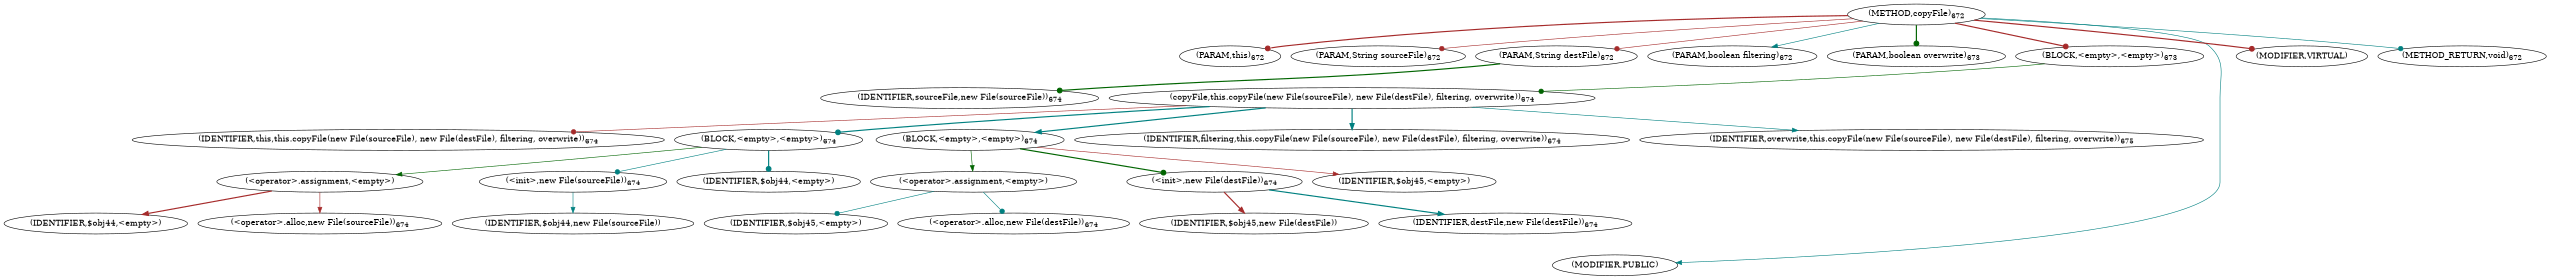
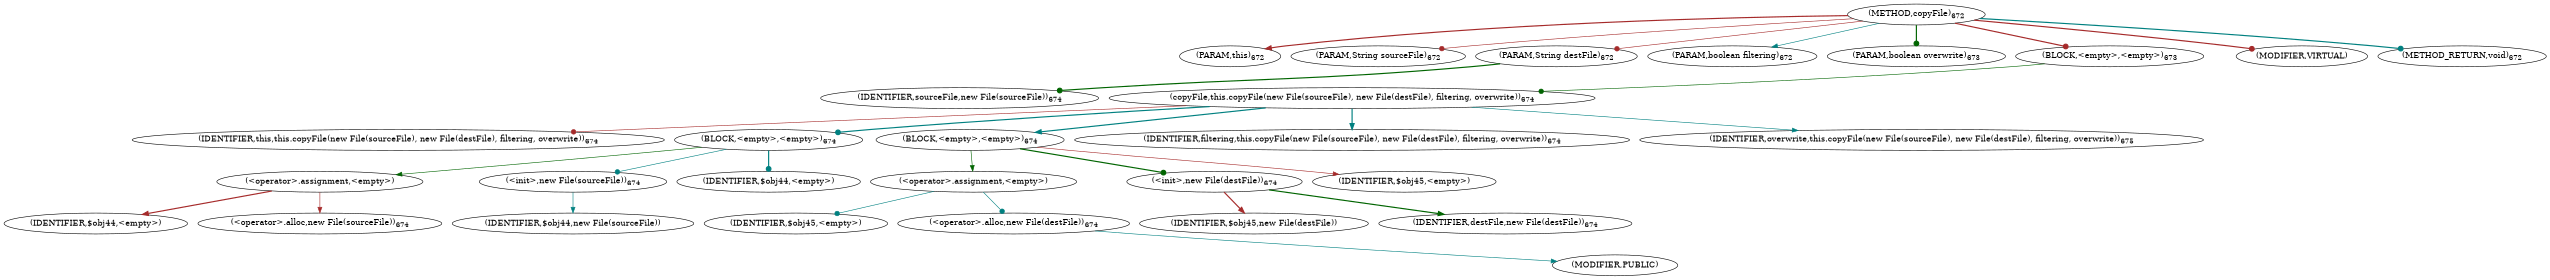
(1559, 25) -> (1559, 25)
(2189, 32) -> (2189, 32)
(1354, 202) -> (1354, 202)
(2141, 220) -> (1323, 247)
